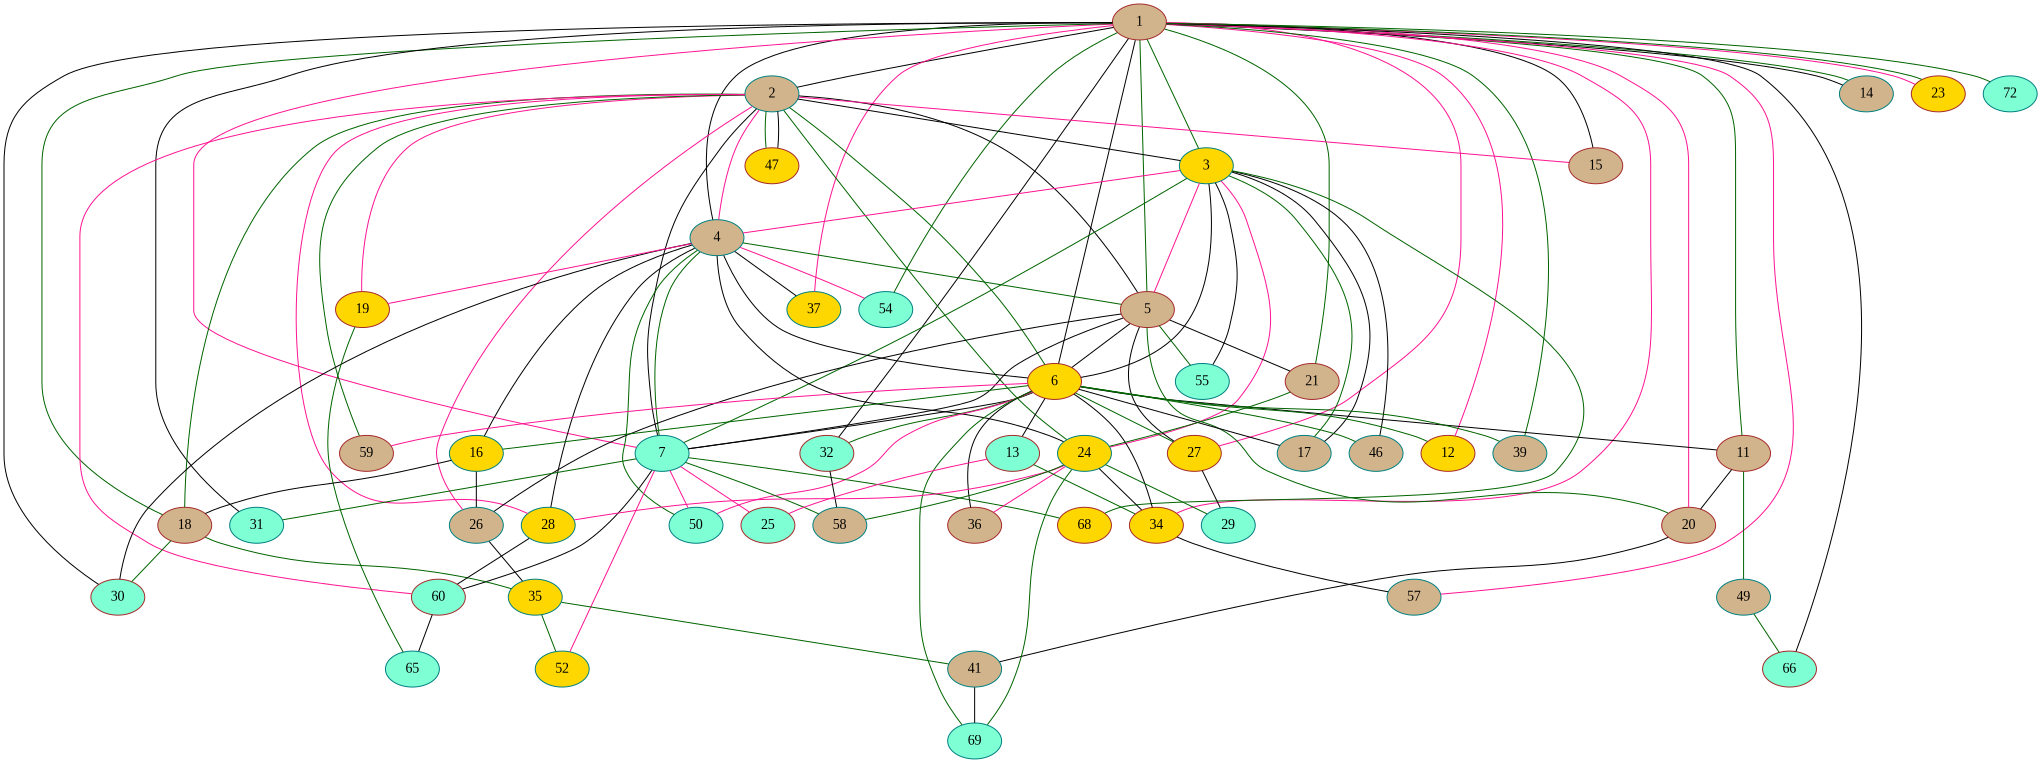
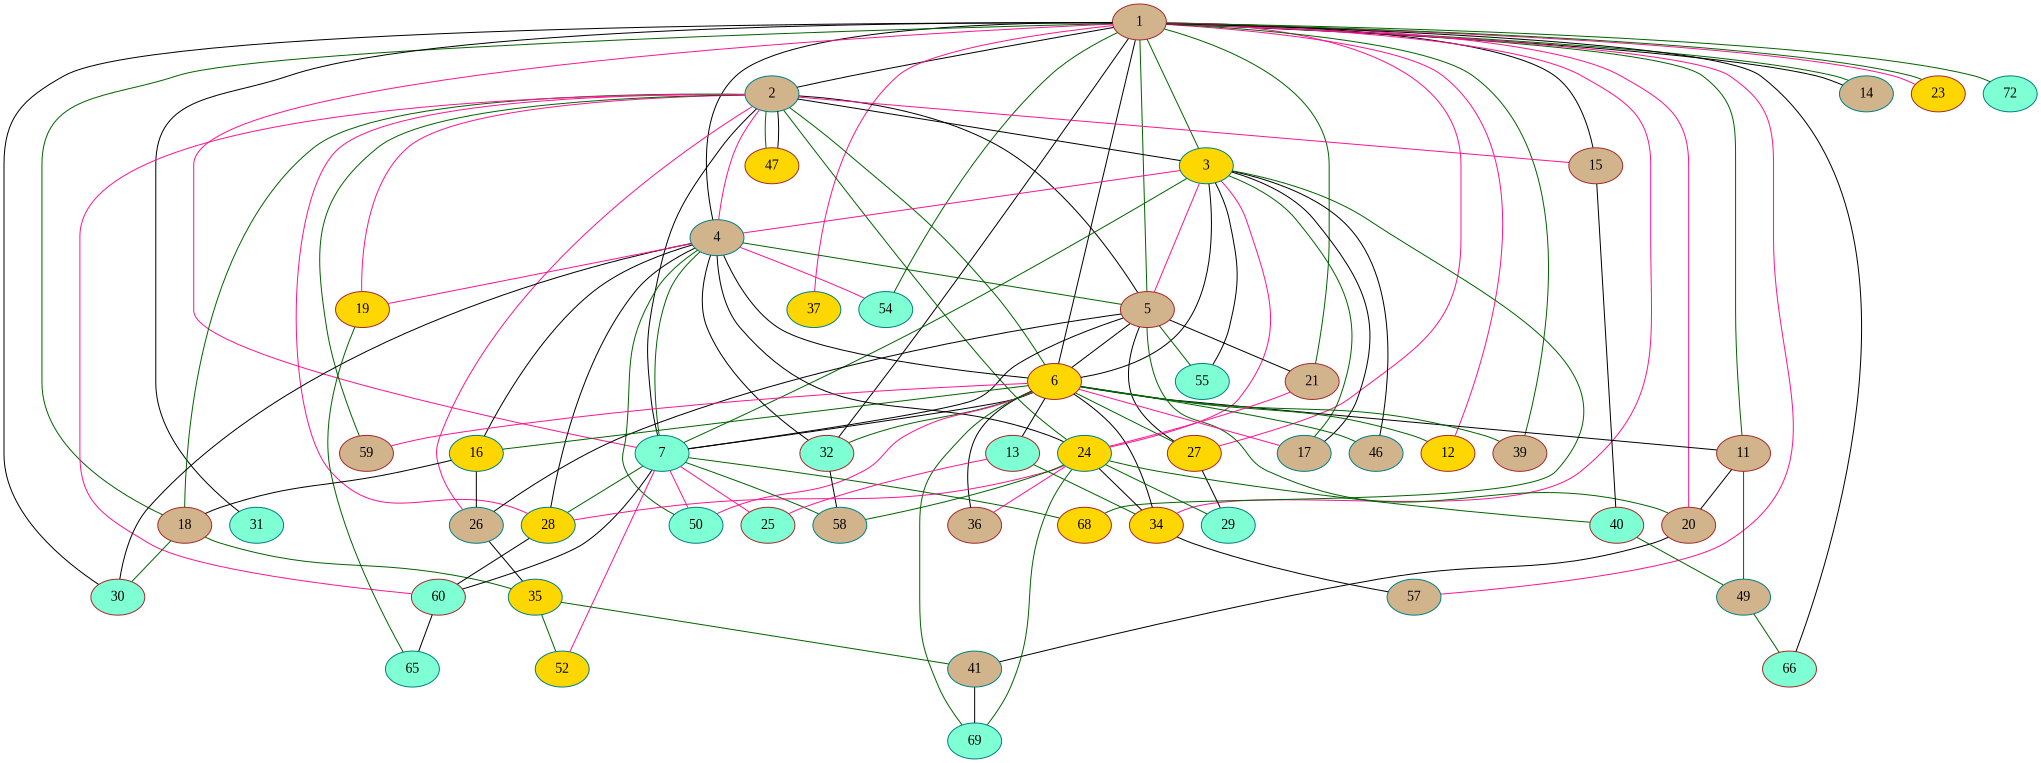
(765, 274) -> (726, 362)
(1174, 416) -> (1174, 416)
(1201, 422) -> (1201, 422)
(1520, 453) -> (1520, 453)
(459, 489) -> (605, 489)
none -> (1617, 525)
